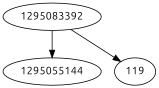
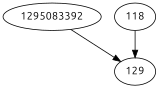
none -> (135, 17)
(52, 72) -> none
(135, 72) -> (135, 72)
